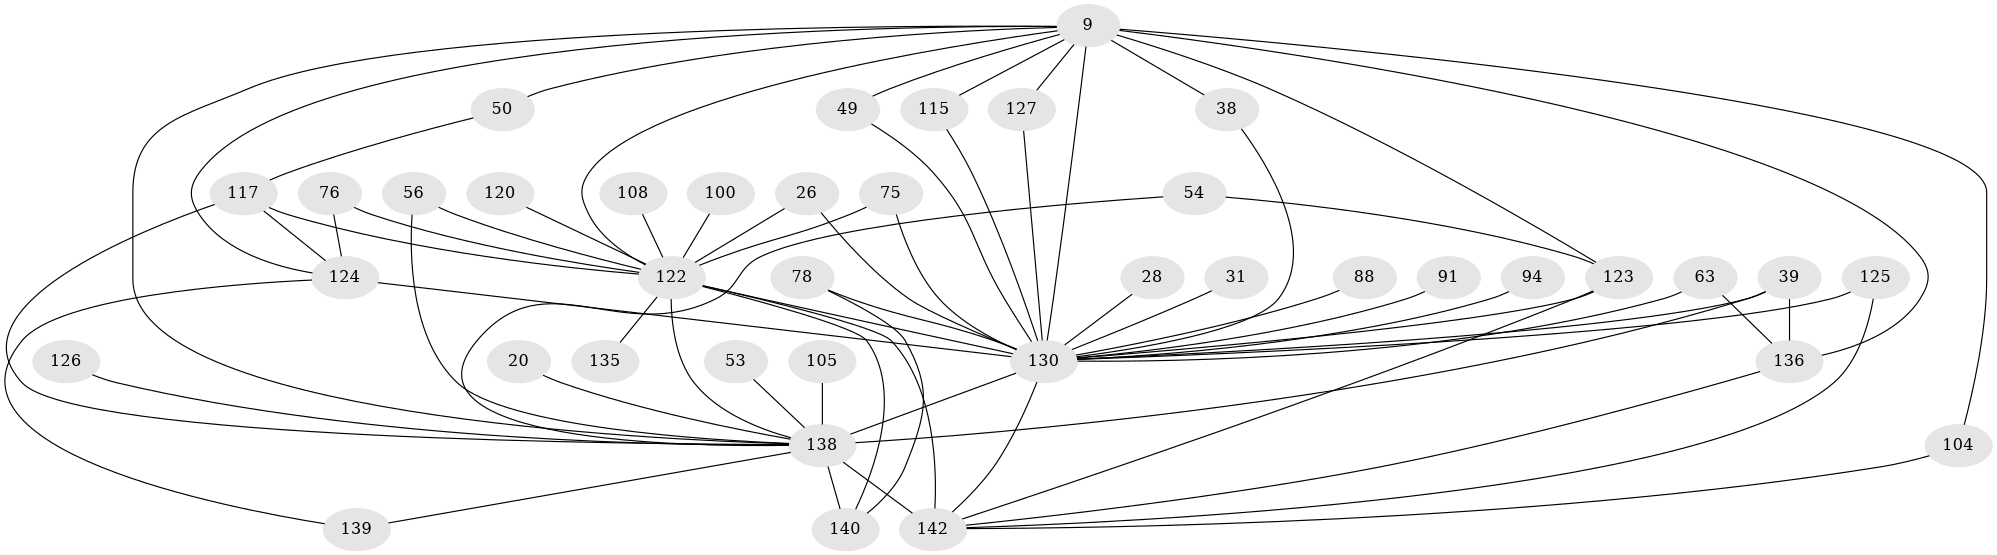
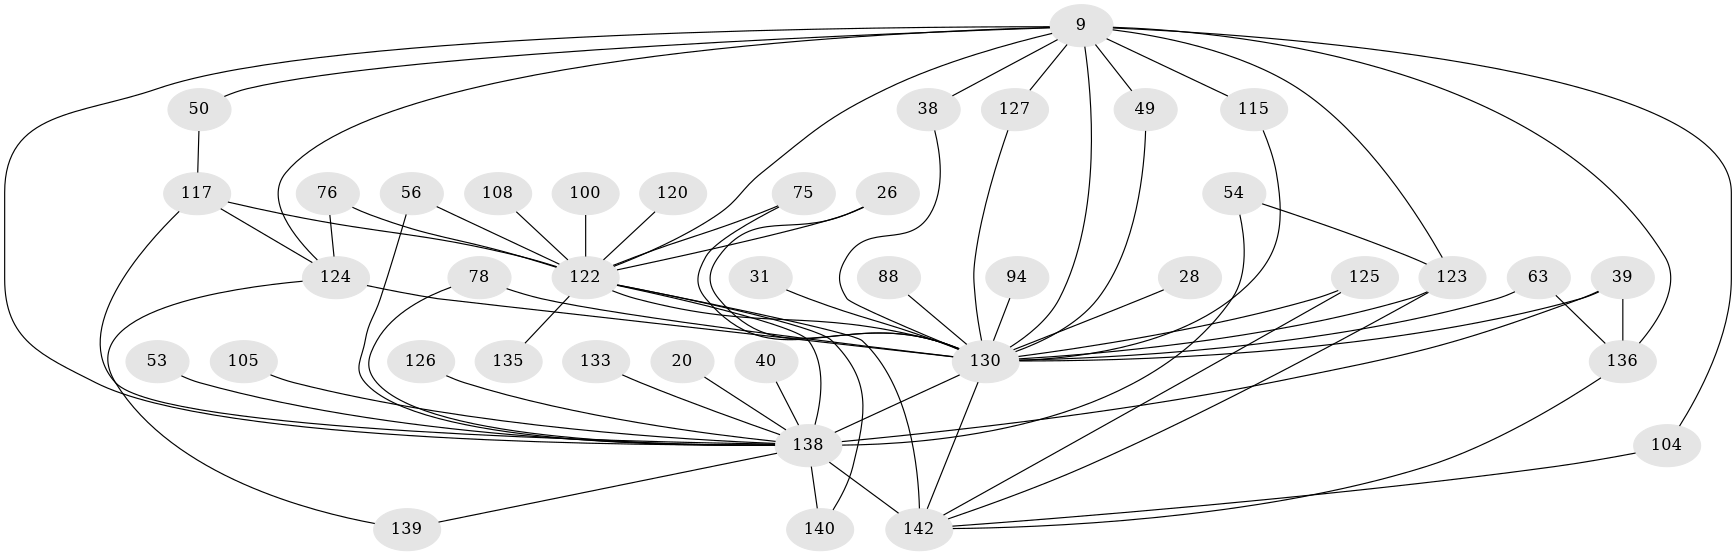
(1449, 278) -> none
(915, 360) -> (376, 381)
none -> (596, 362)
none -> (766, 362)
